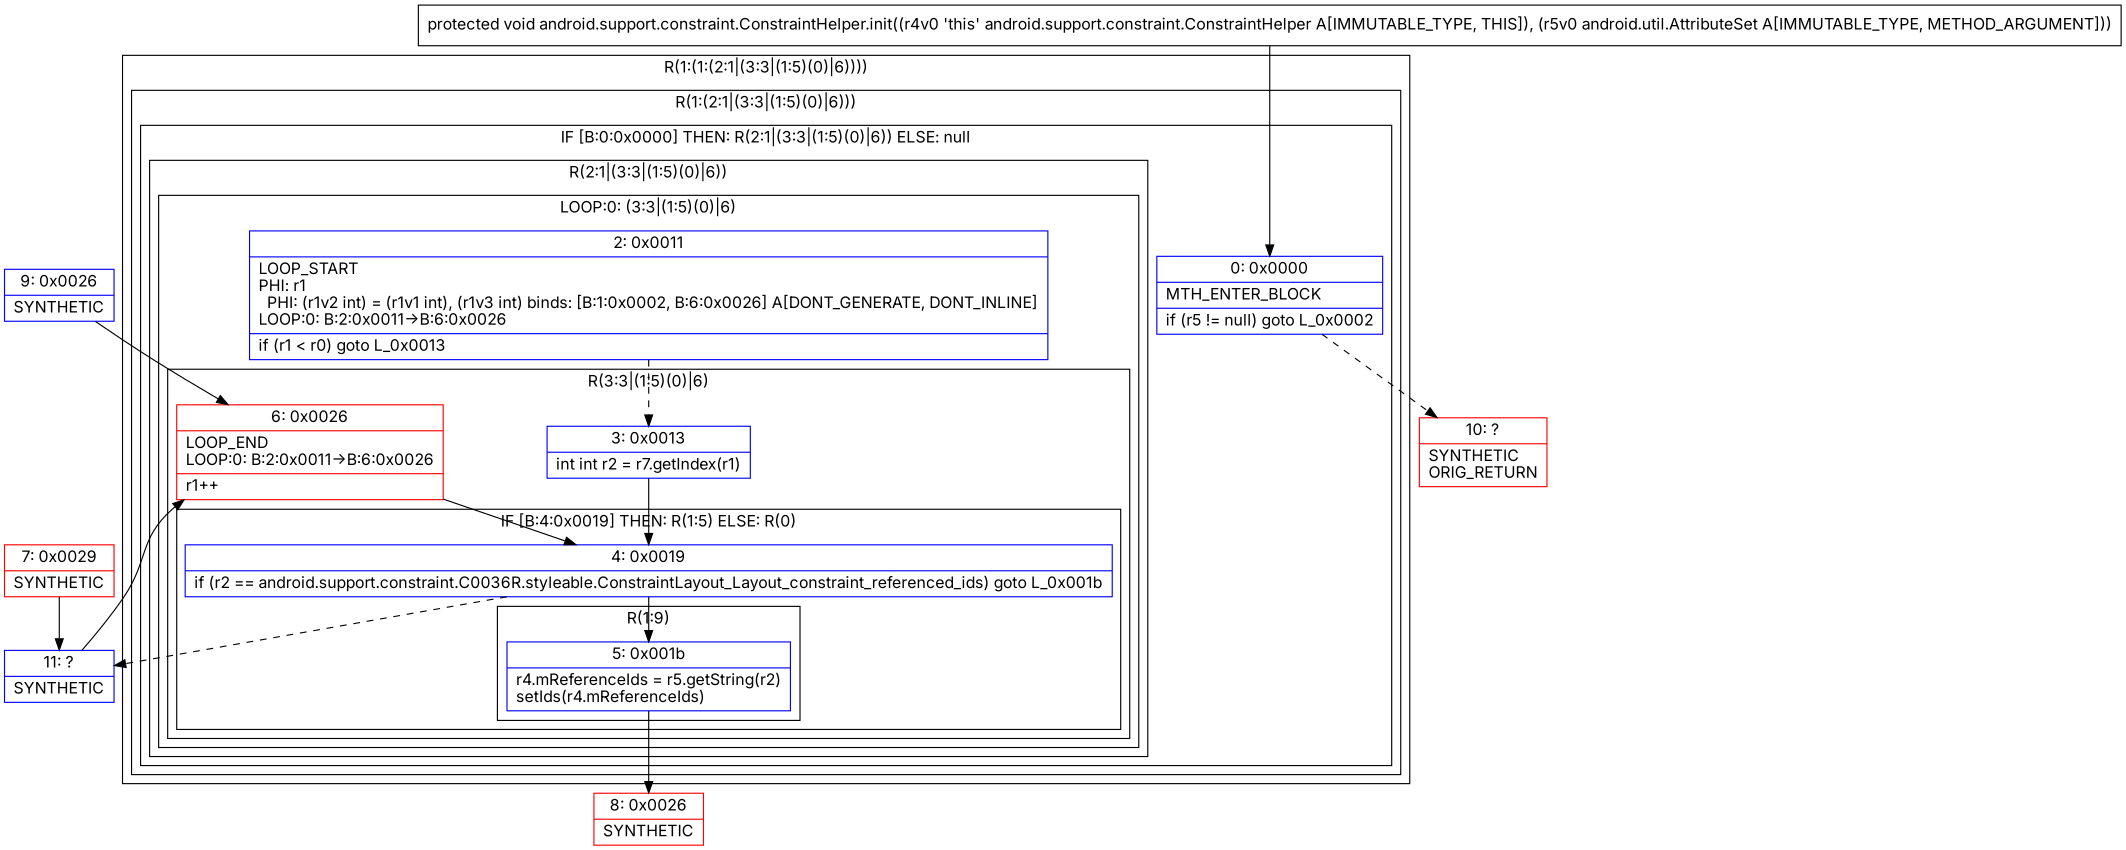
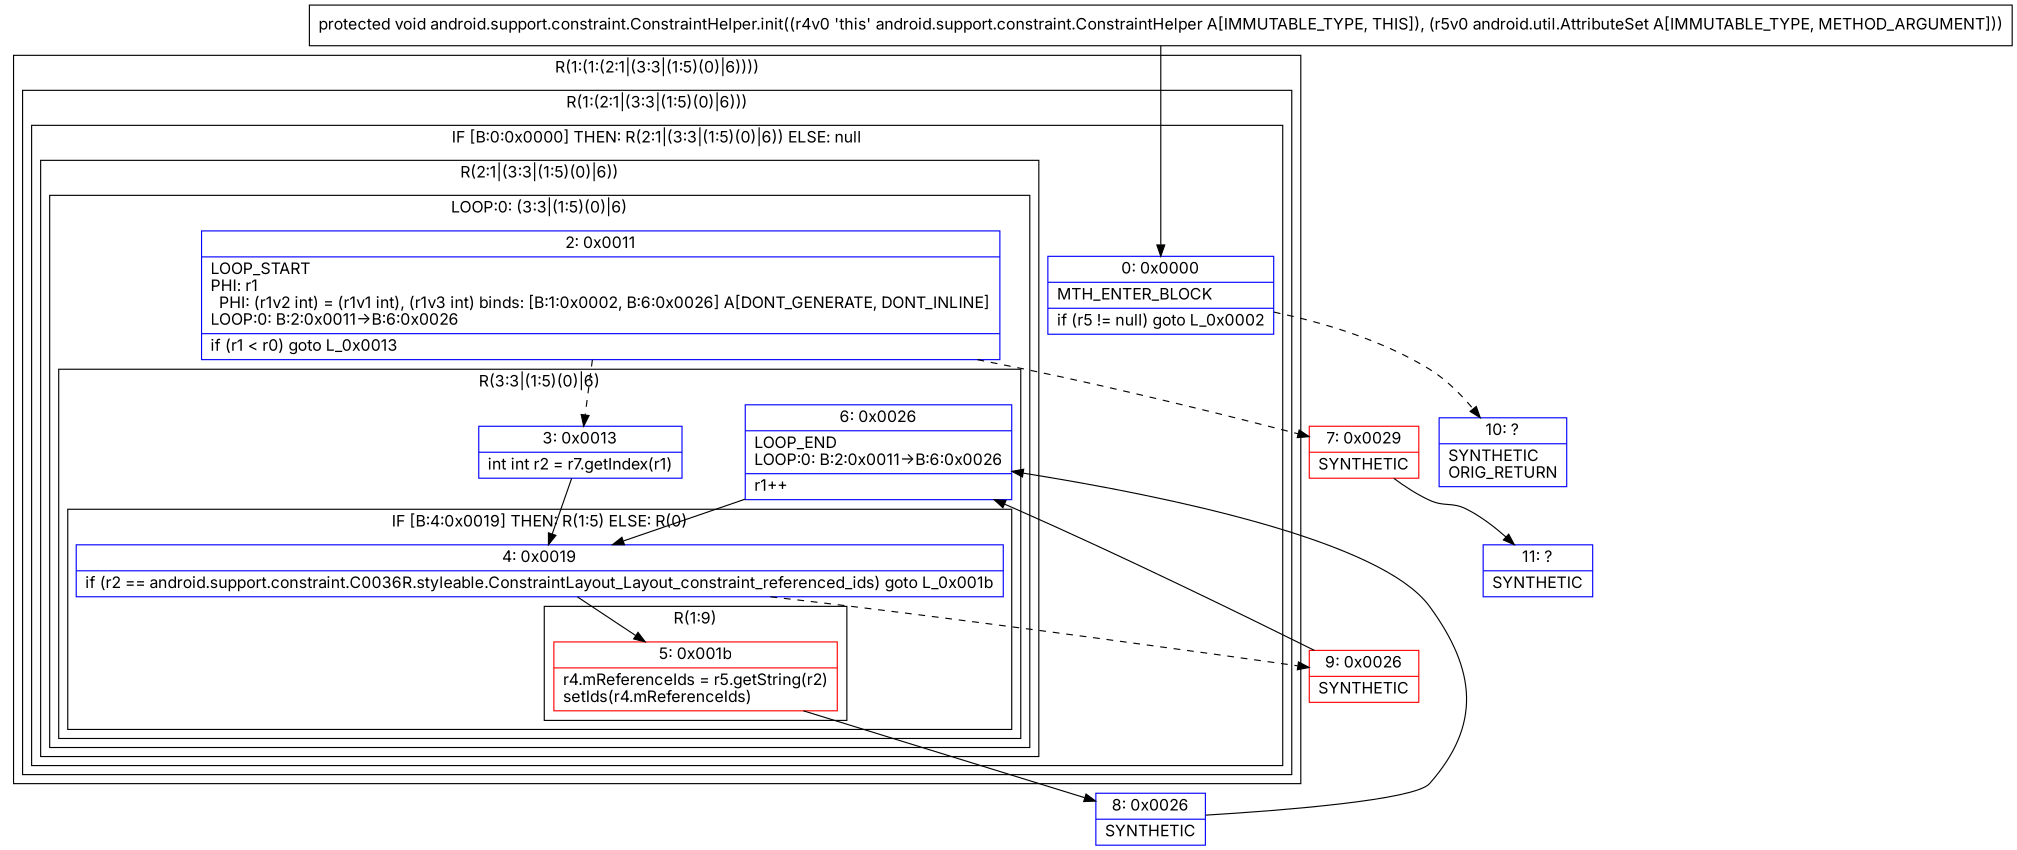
(59, 295) -> (1364, 676)
none -> (1138, 394)
(310, 452) -> (878, 452)
(1483, 452) -> (1503, 452)
(115, 610) -> (1426, 603)
(316, 630) -> (1047, 632)
(649, 676) -> (696, 676)
(649, 819) -> (1151, 819)
